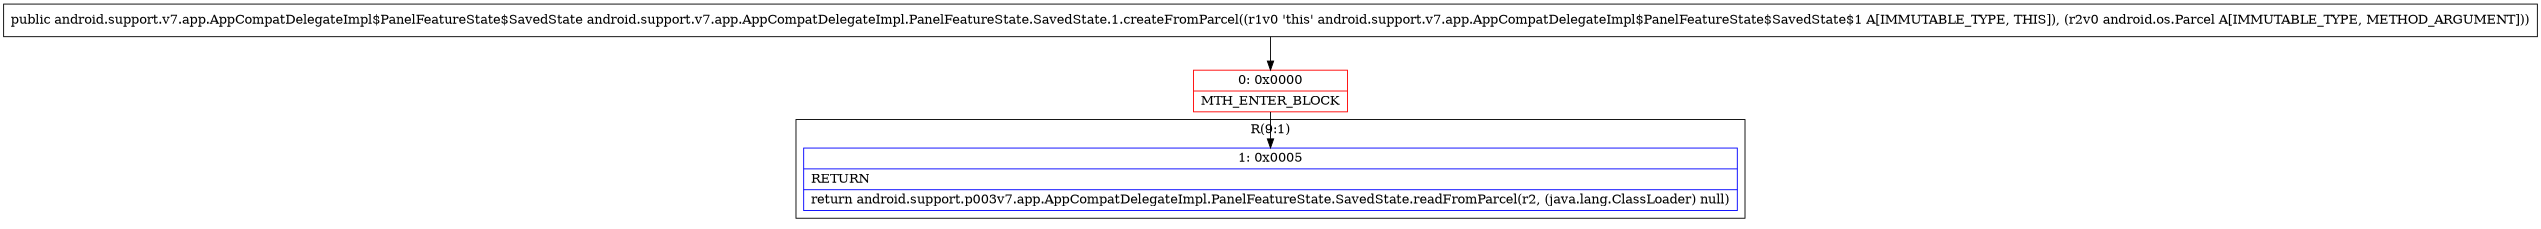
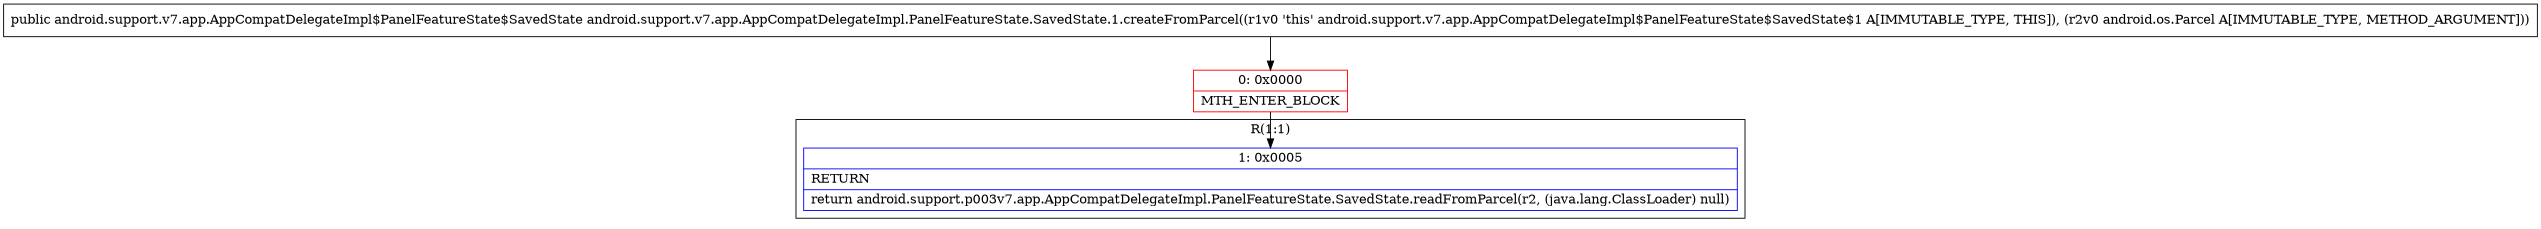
(1270, 130) -> (1270, 130)
